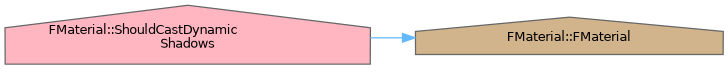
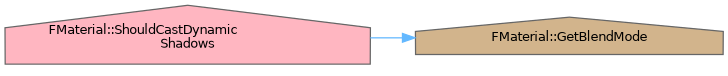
(569, 38) -> (569, 38)
